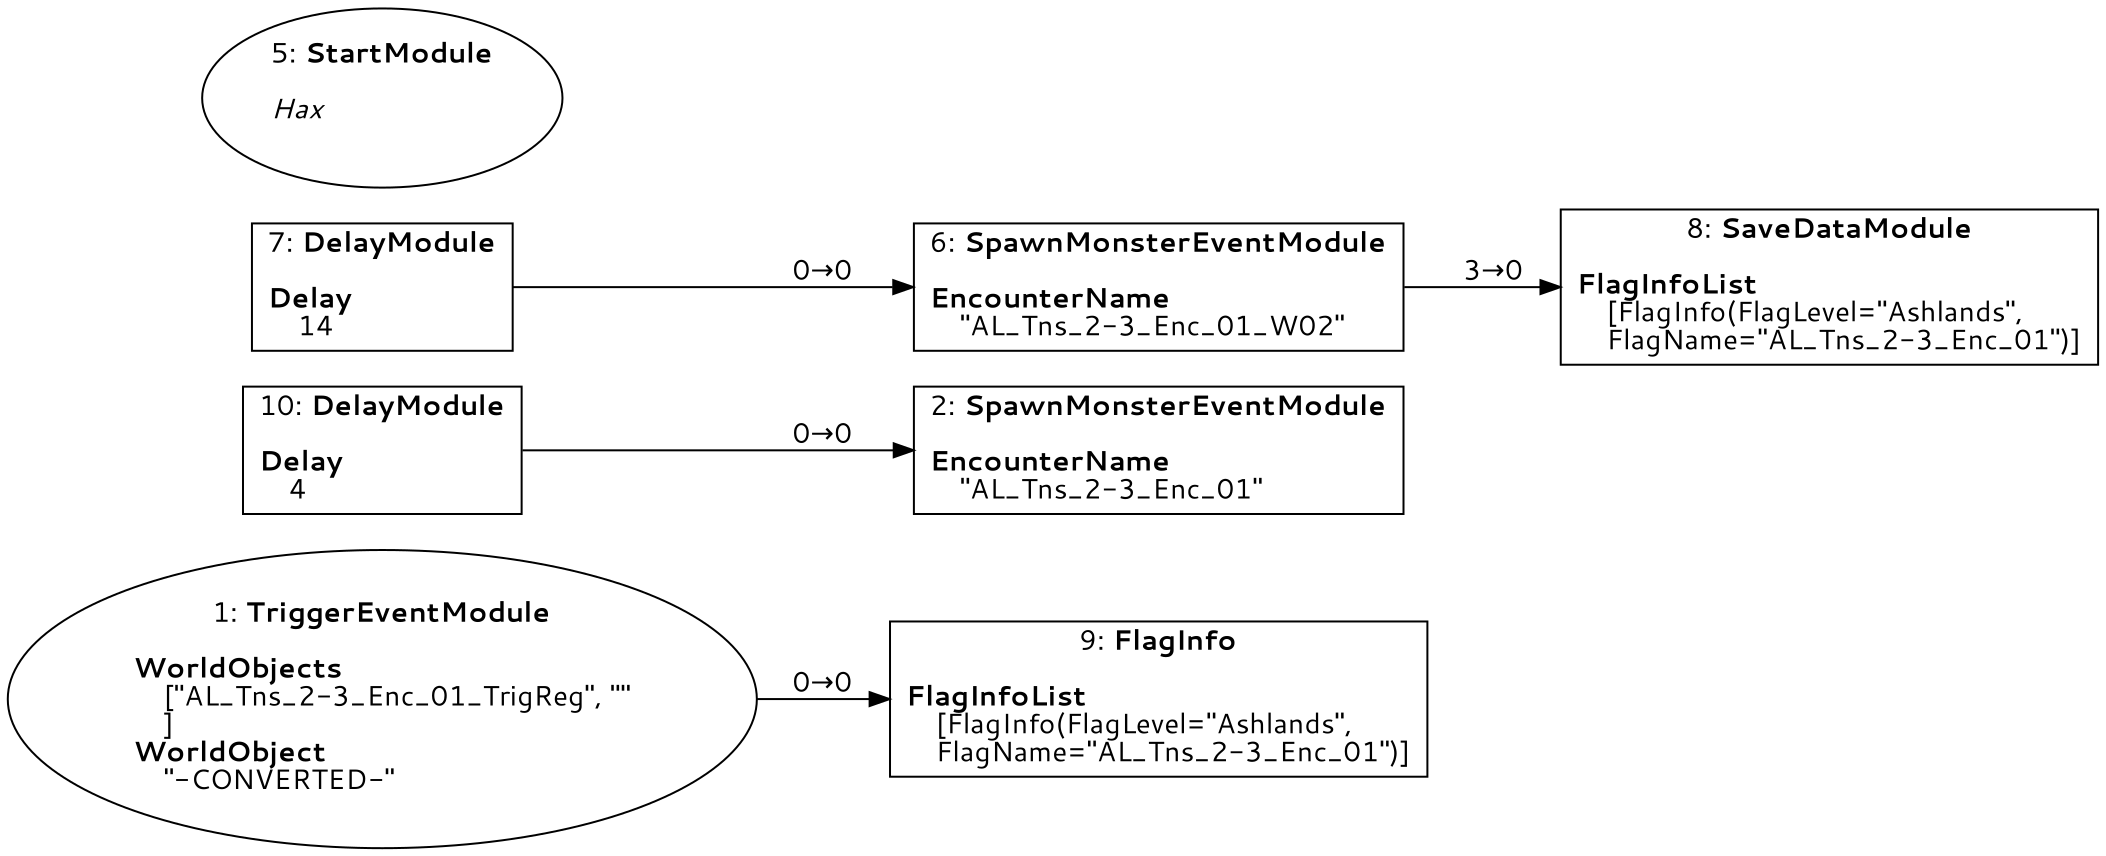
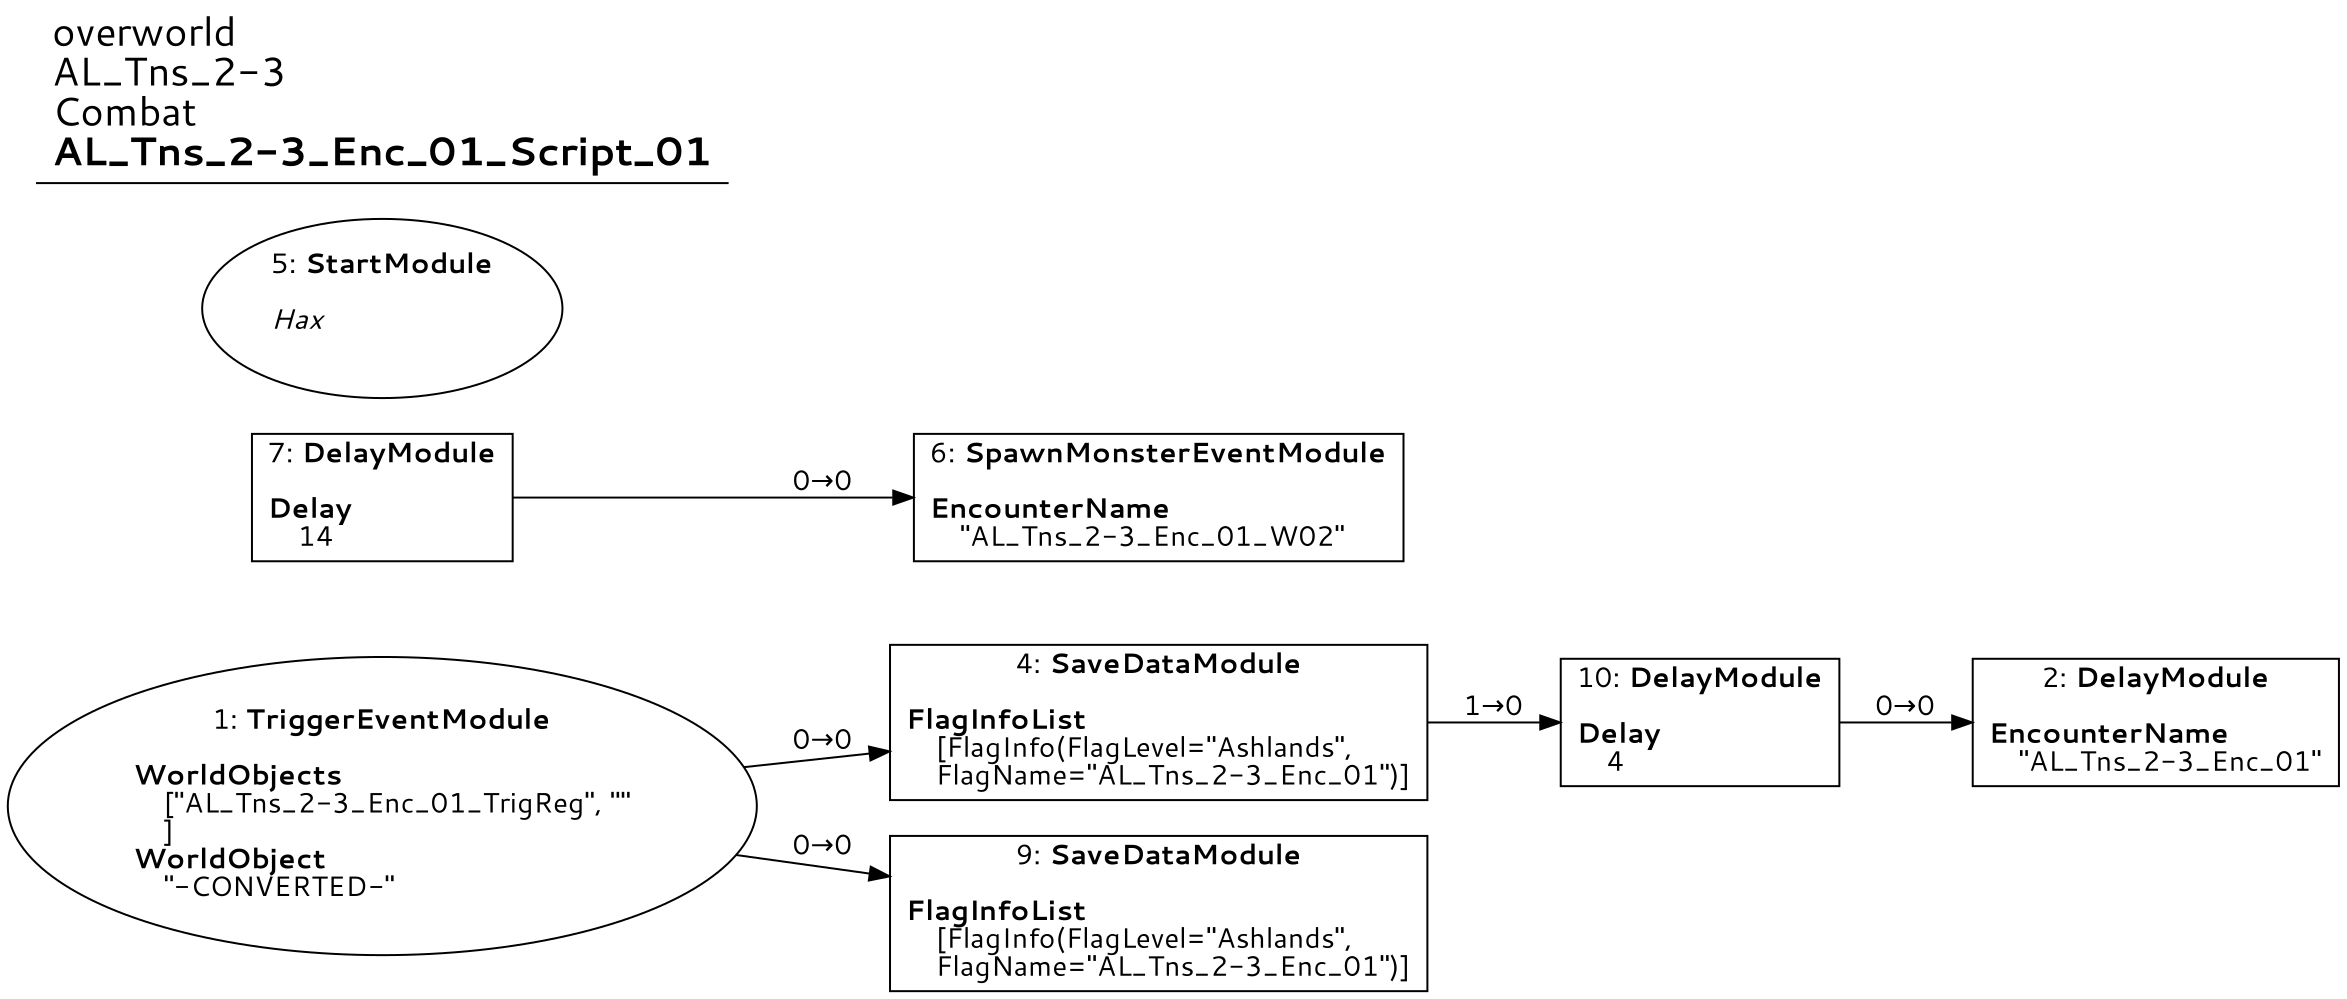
none -> (382, 96)
(1829, 287) -> none
(1176, 407) -> (2173, 679)
(1176, 641) -> (1176, 856)
none -> (1159, 722)
